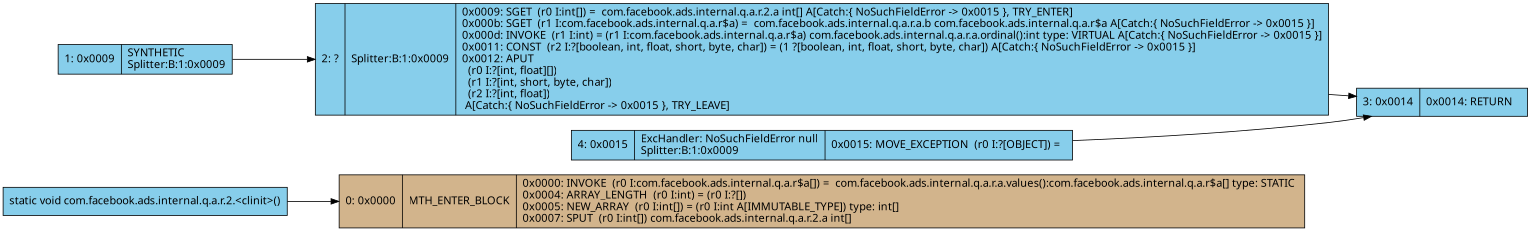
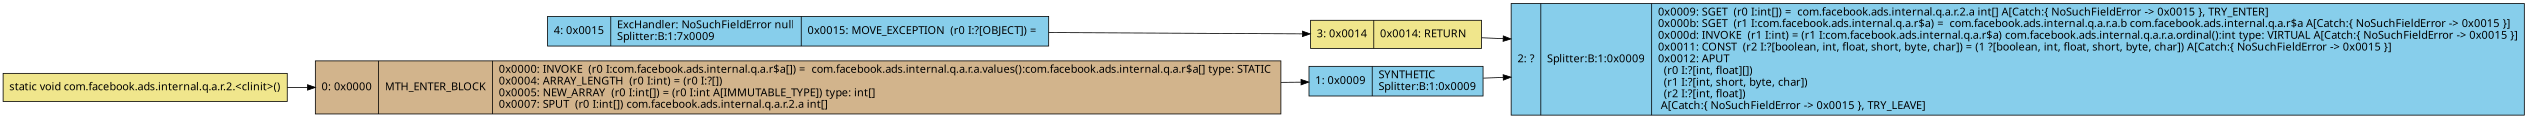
none -> (1291, 82)
(1339, 95) -> (1492, 38)
(1442, 102) -> (1396, 34)
(690, 151) -> (666, 37)
(145, 201) -> (145, 87)
